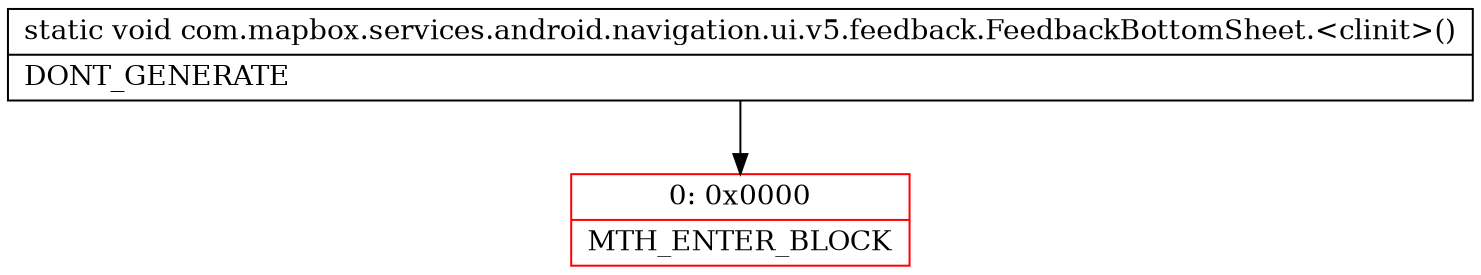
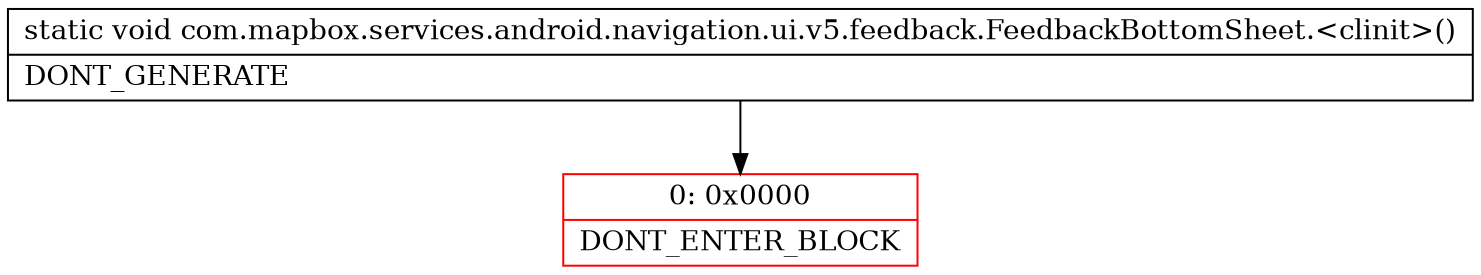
(740, 242) -> (740, 242)
